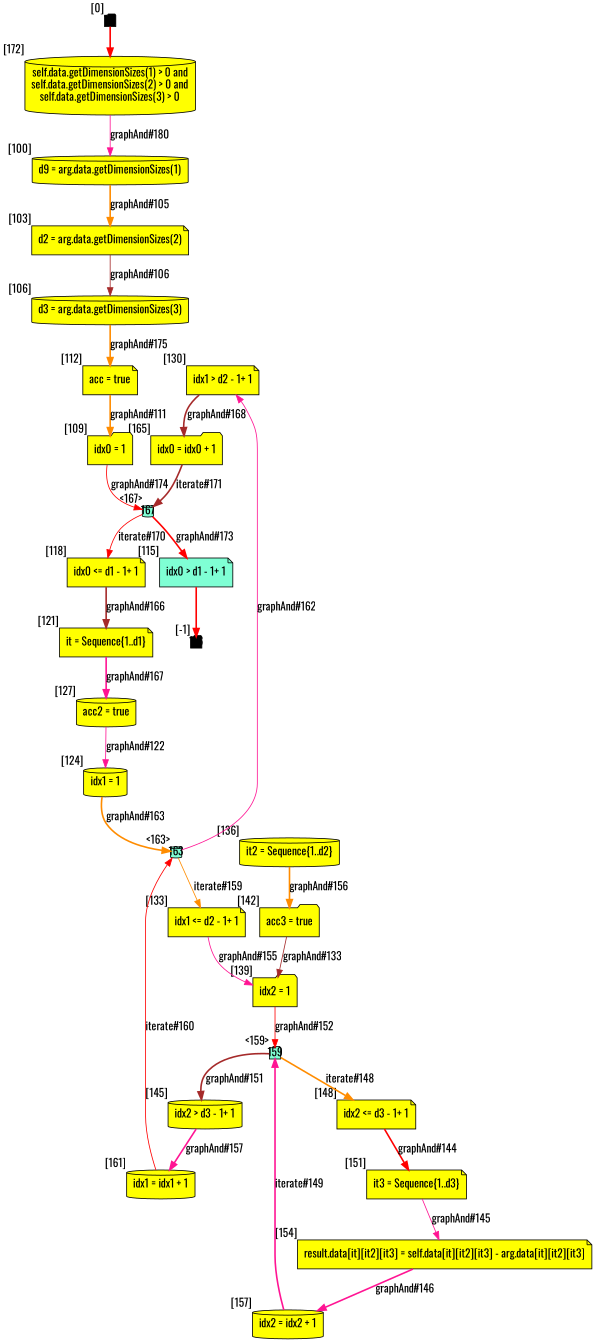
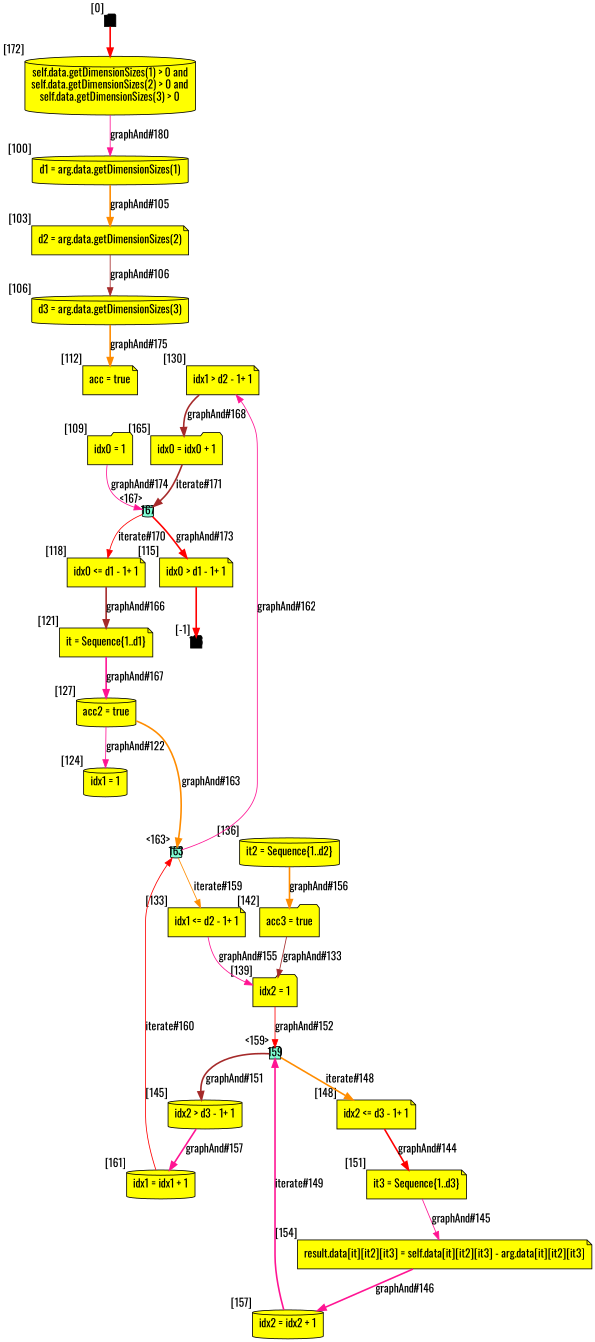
(110, 170) -> (110, 170)
(110, 411) -> none
(112, 492) -> (112, 492)
(196, 572) -> (196, 572)
(119, 836) -> (177, 771)
